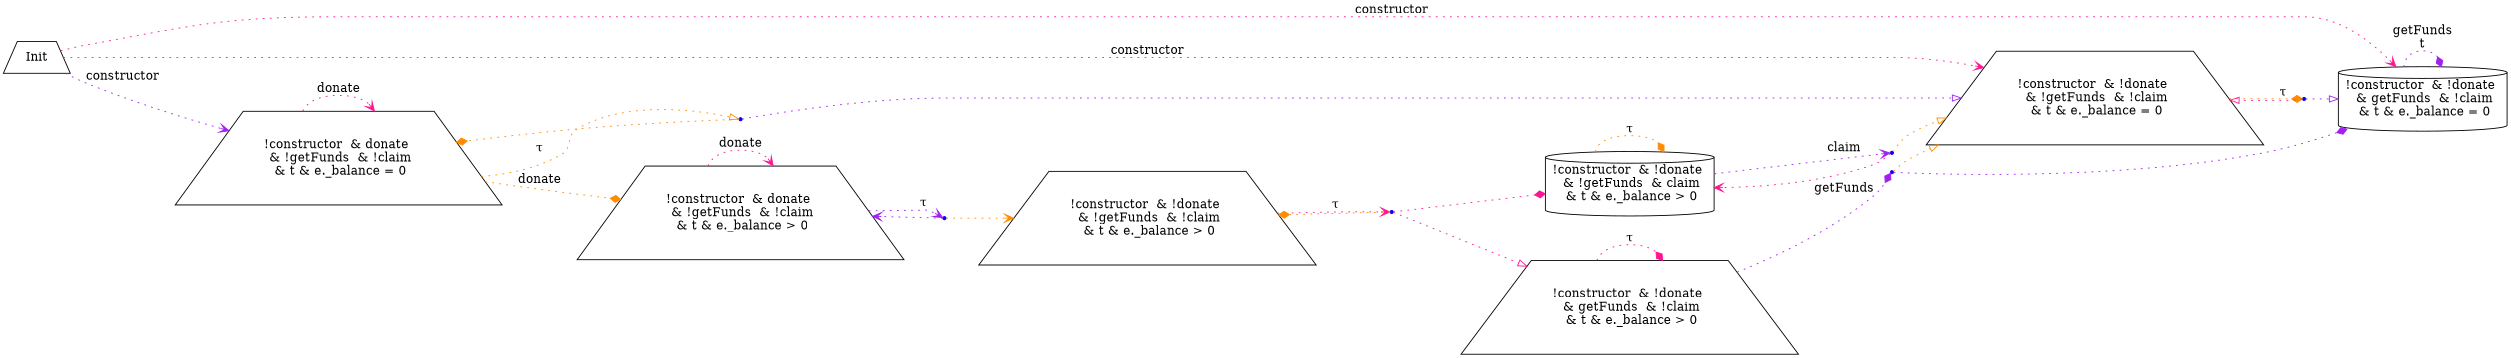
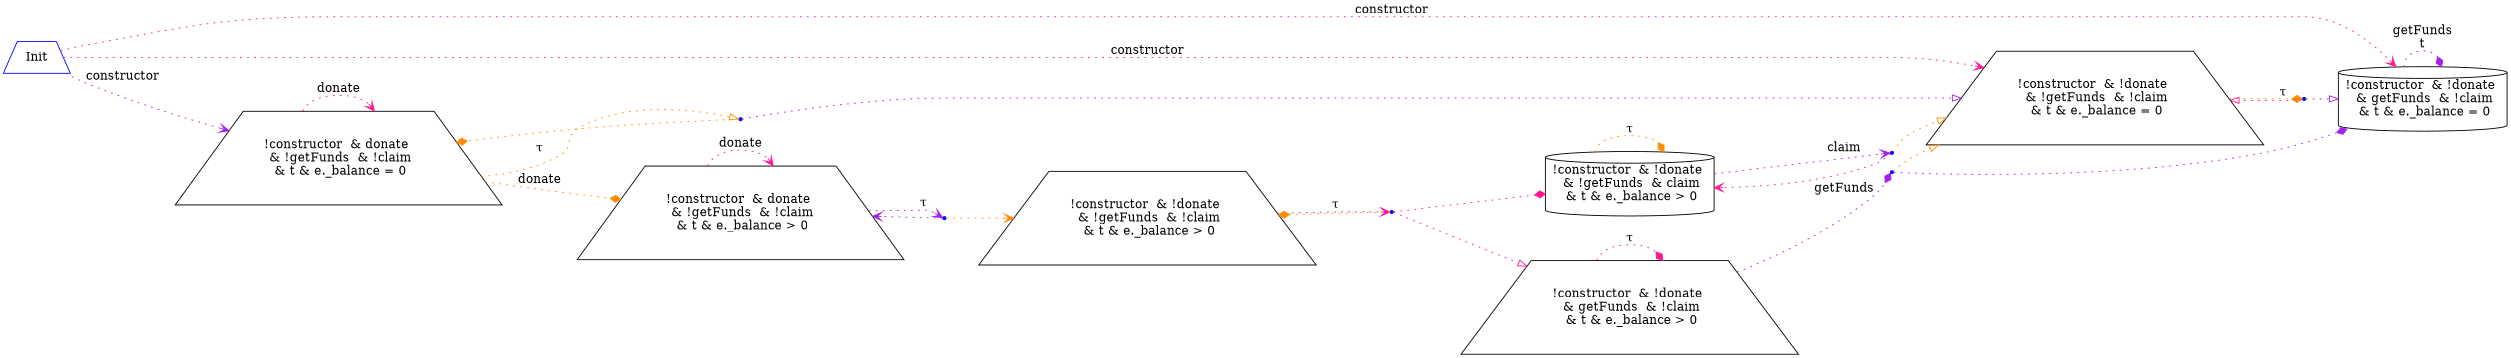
(37, 57) -> (37, 57)
